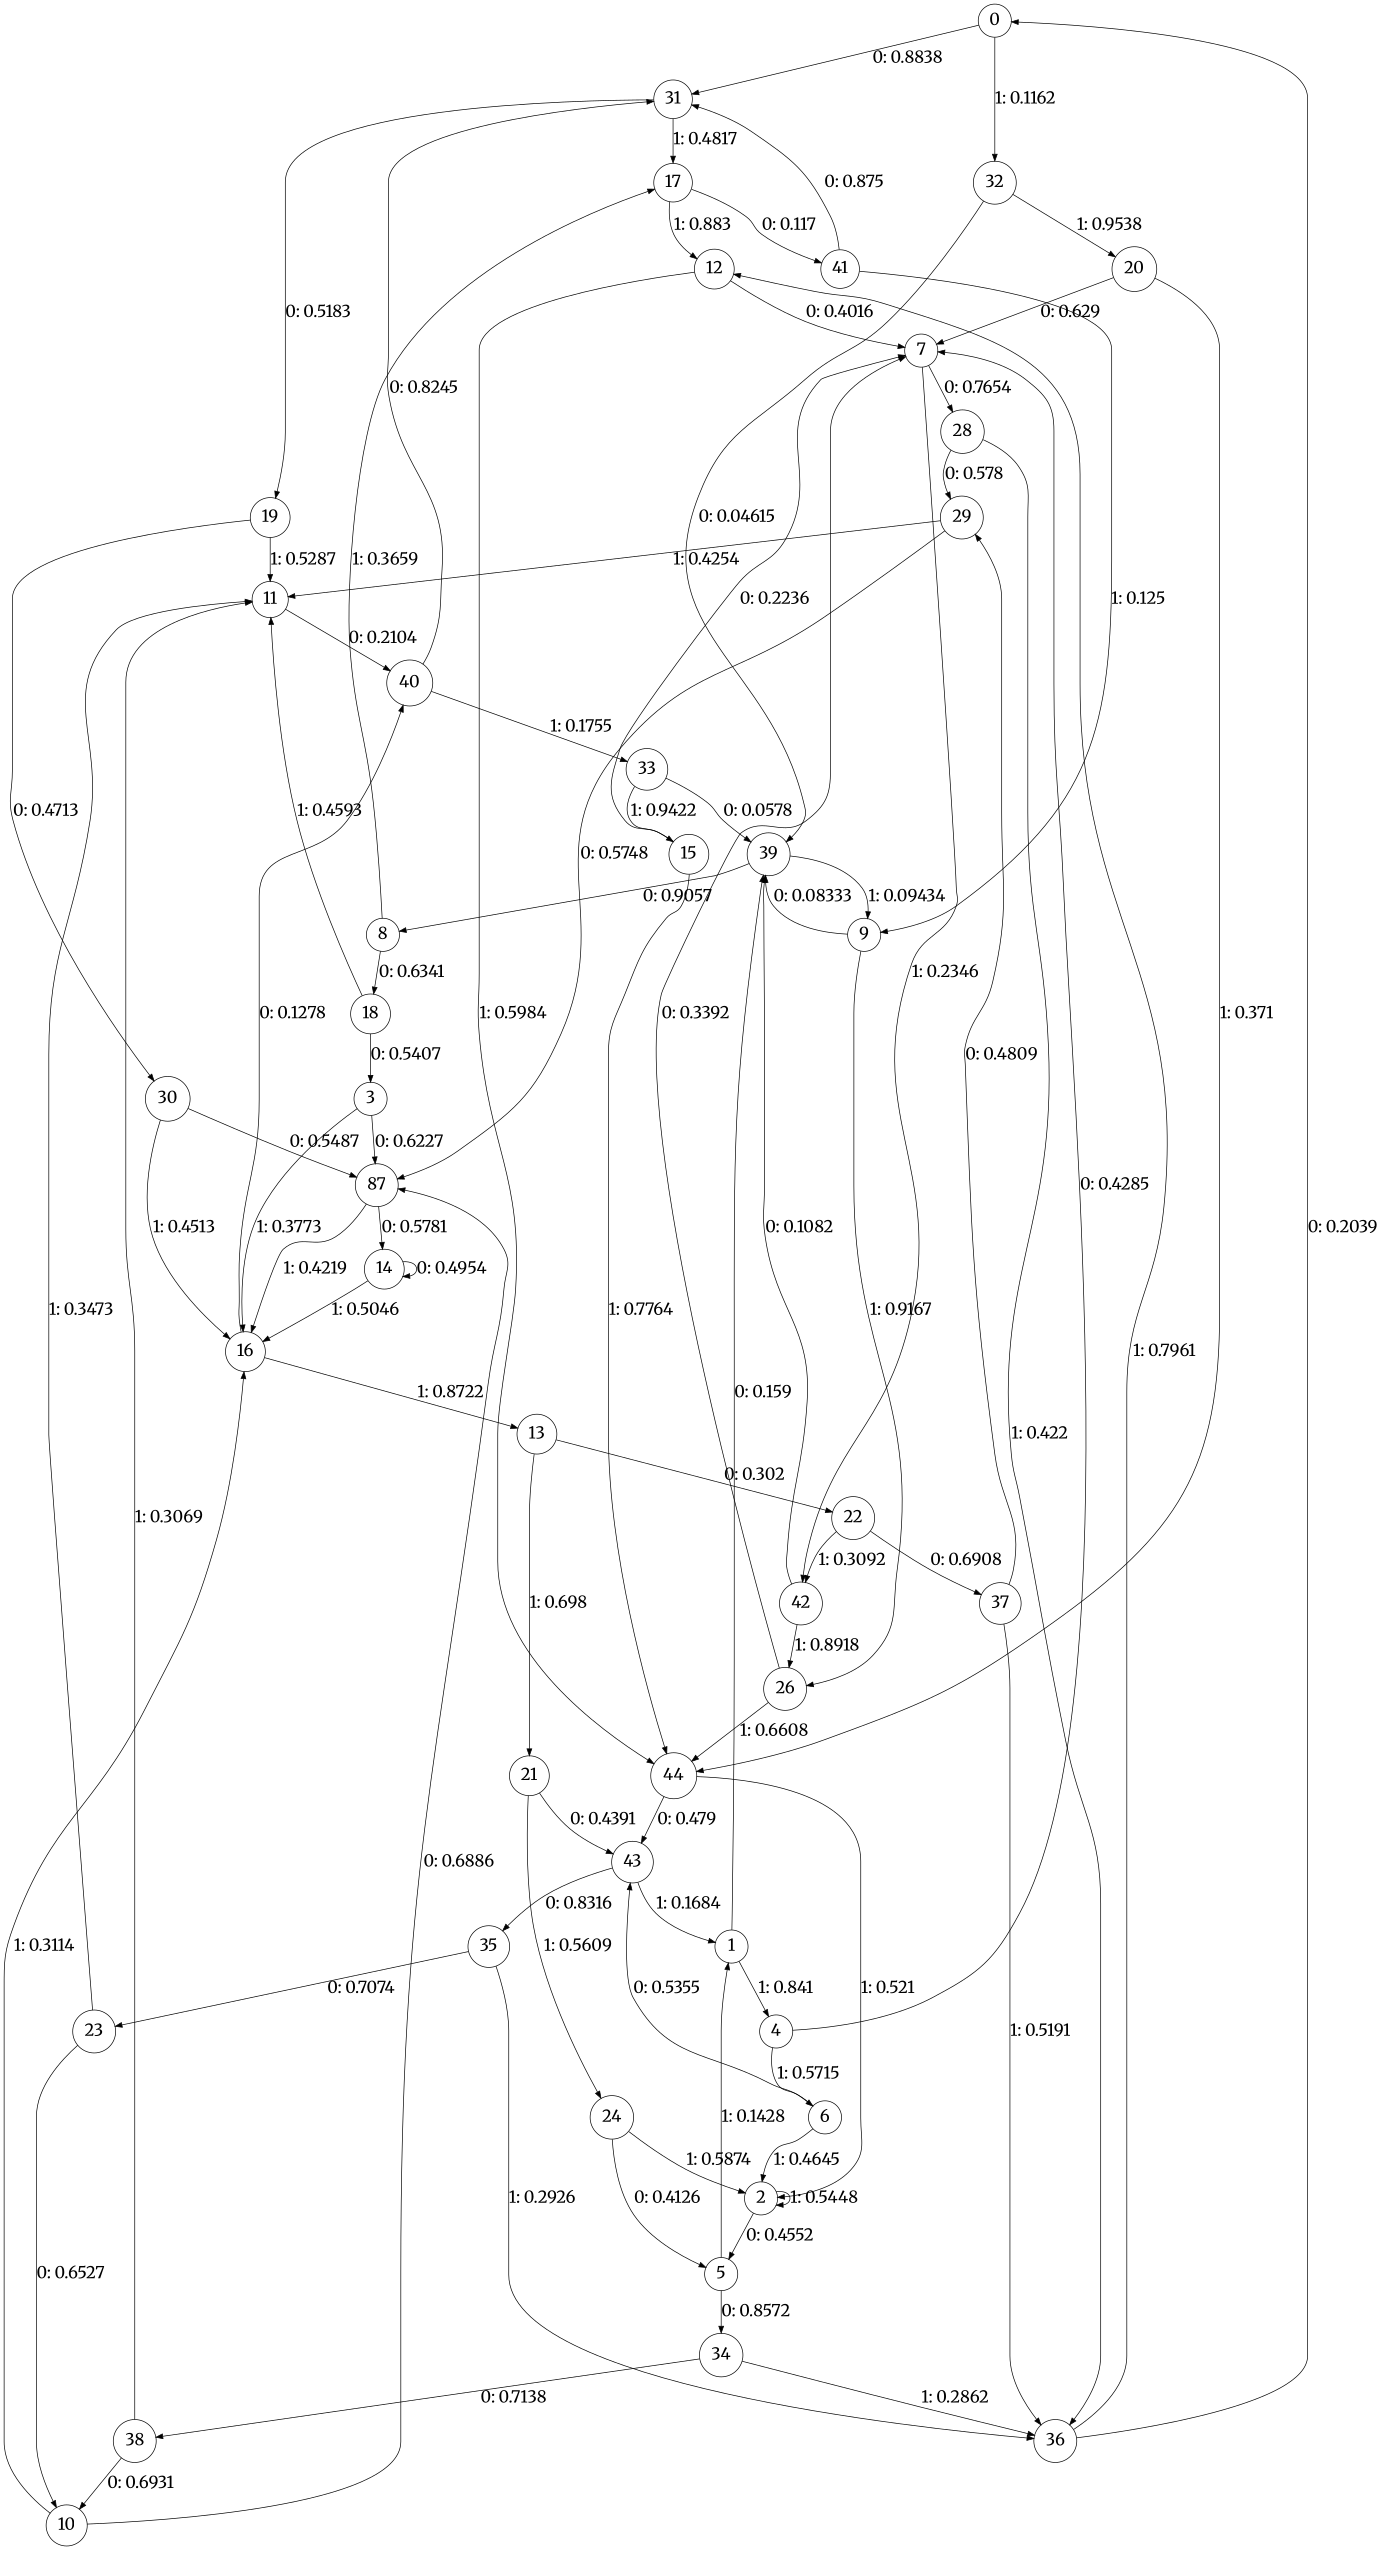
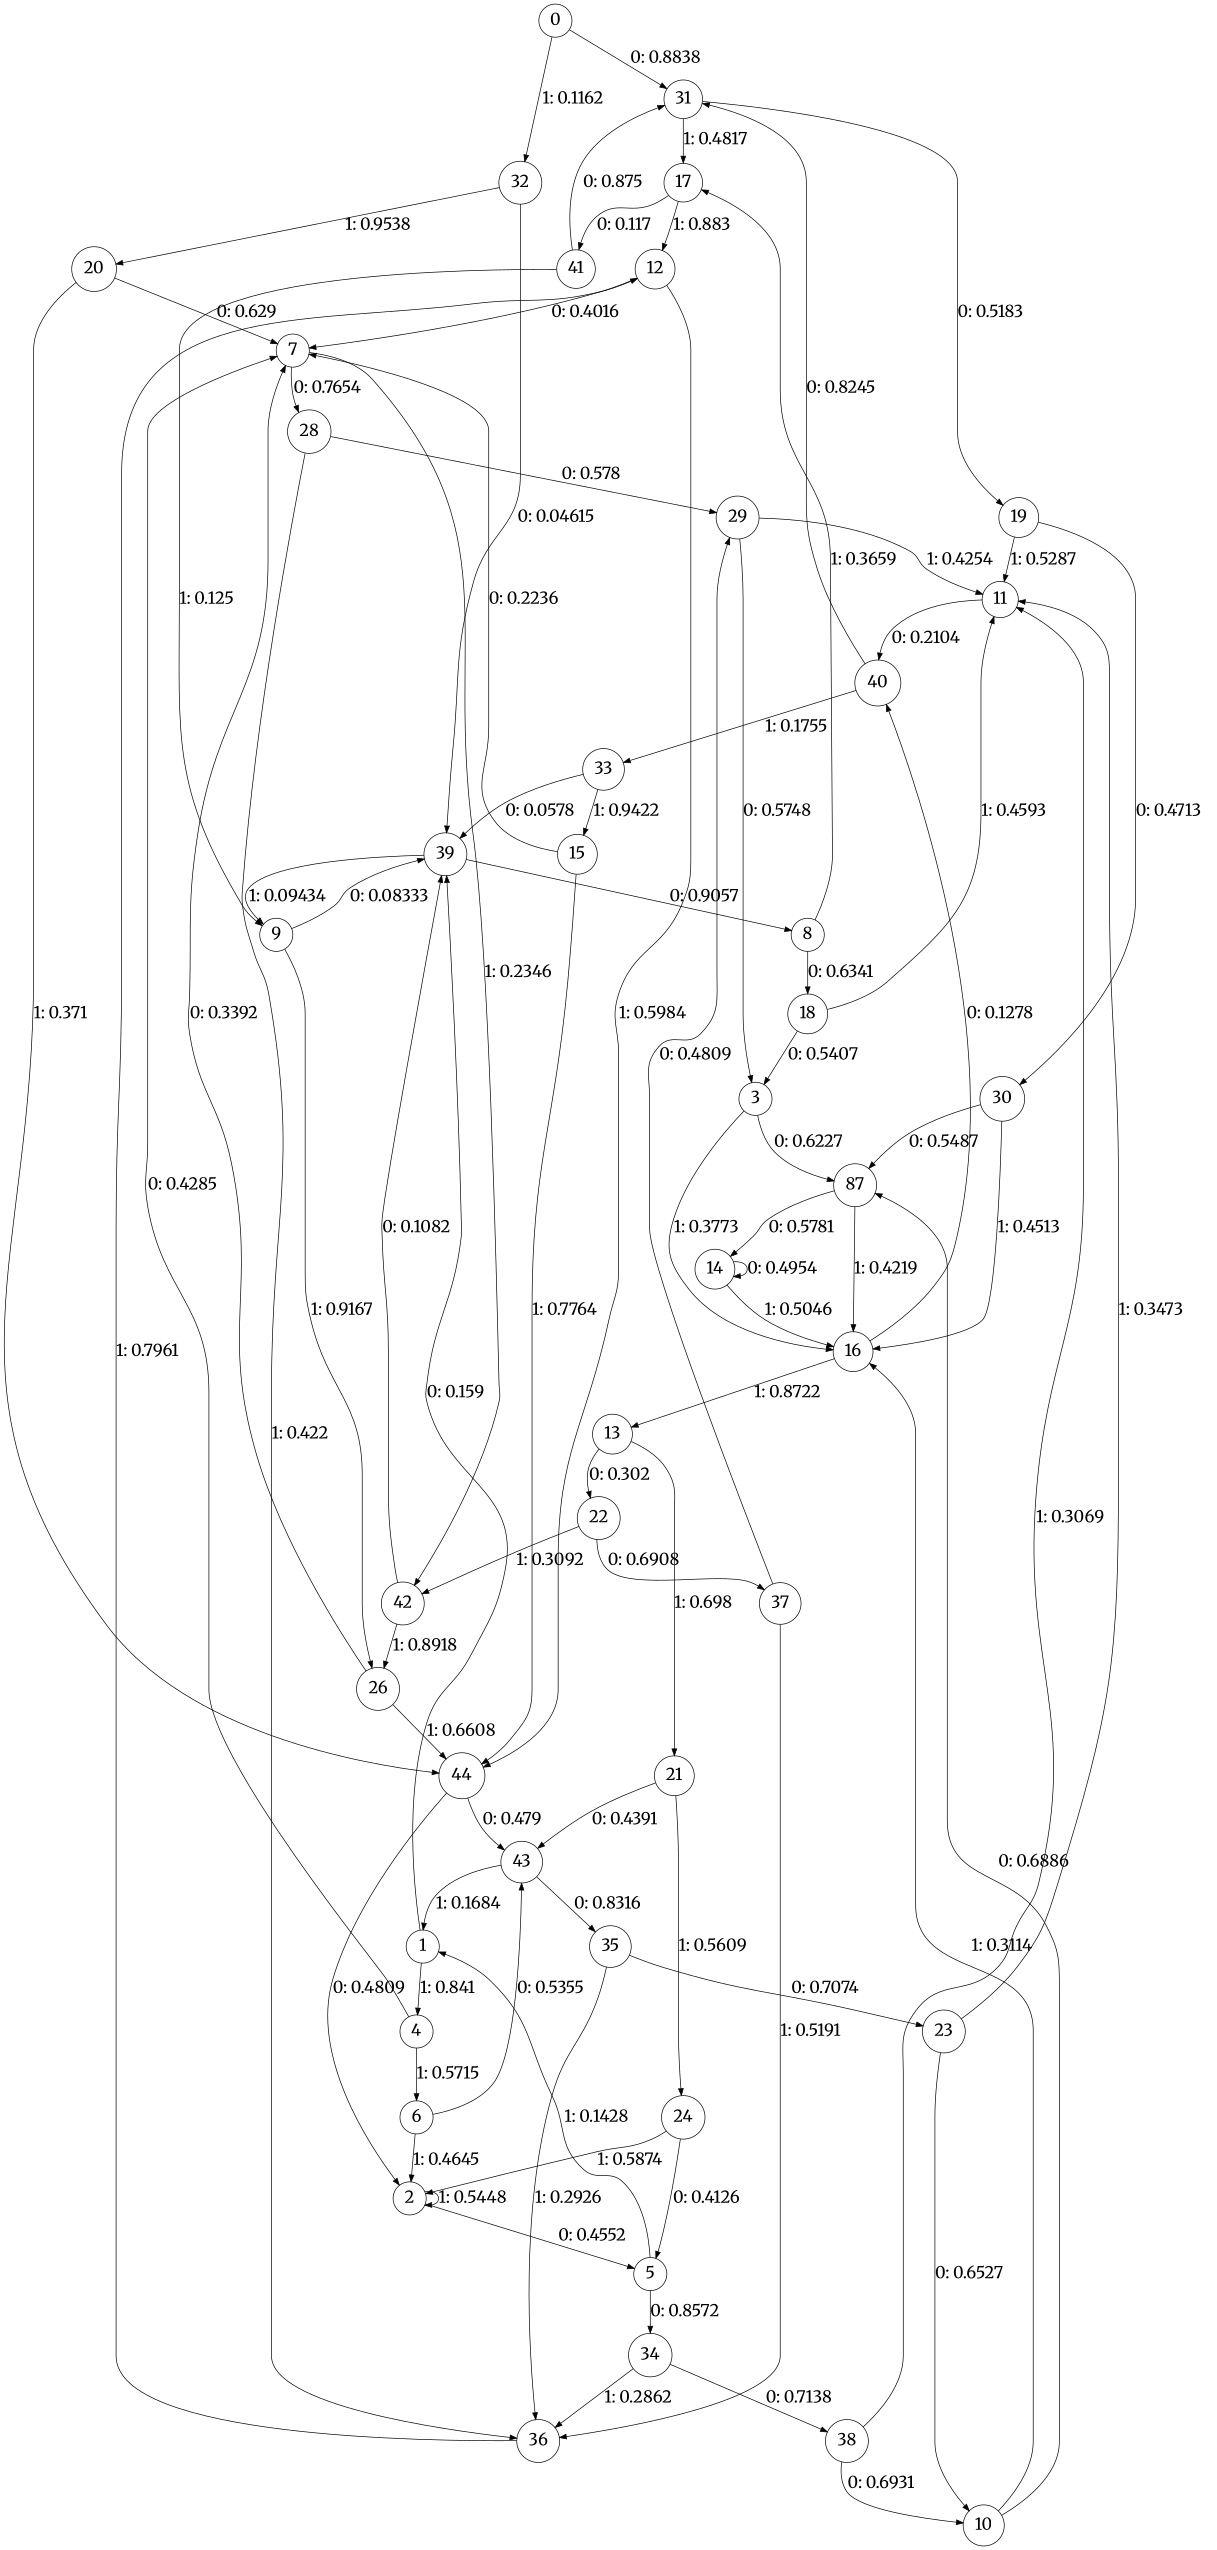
(589, 802) -> (743, 808)
(1308, 1199) -> none
(895, 1989) -> (374, 1989)
